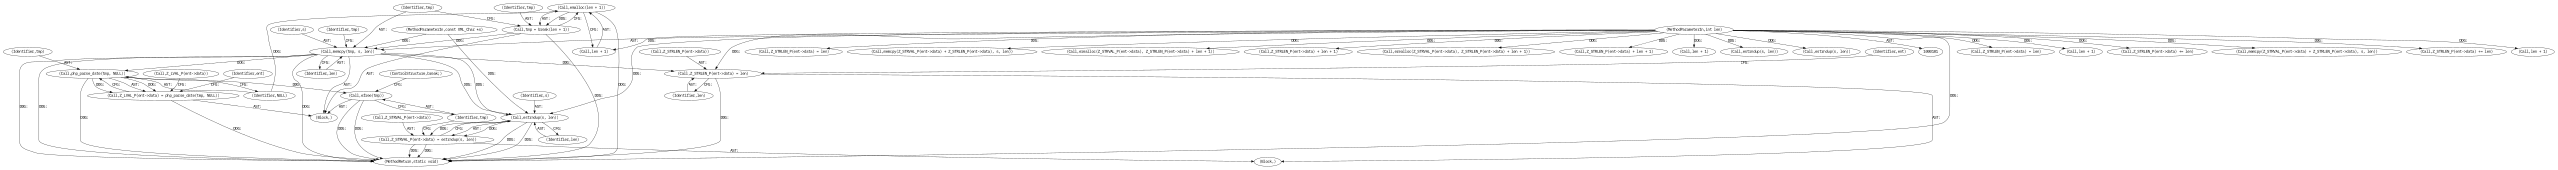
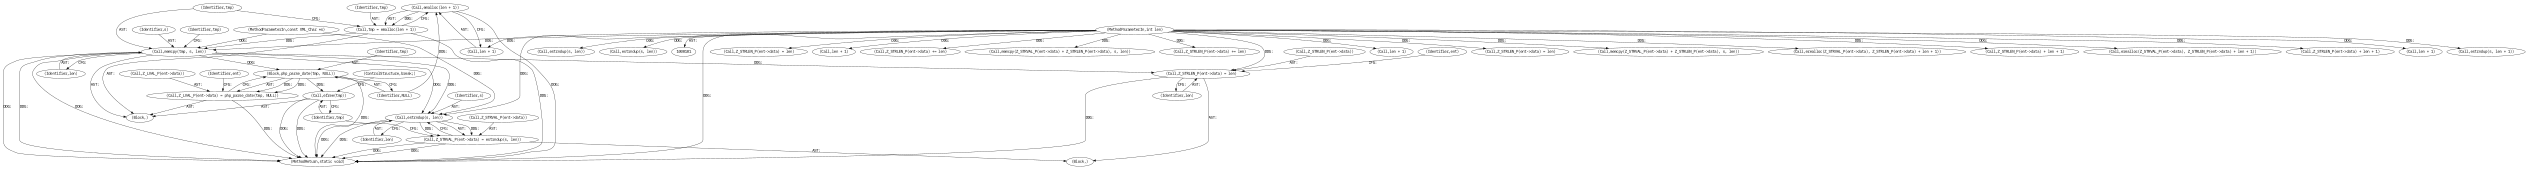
(541, 30) -> (386, 30)
(635, 41) -> (490, 41)
none -> (2486, 52)
(92, 74) -> (301, 74)
(183, 85) -> (199, 85)
